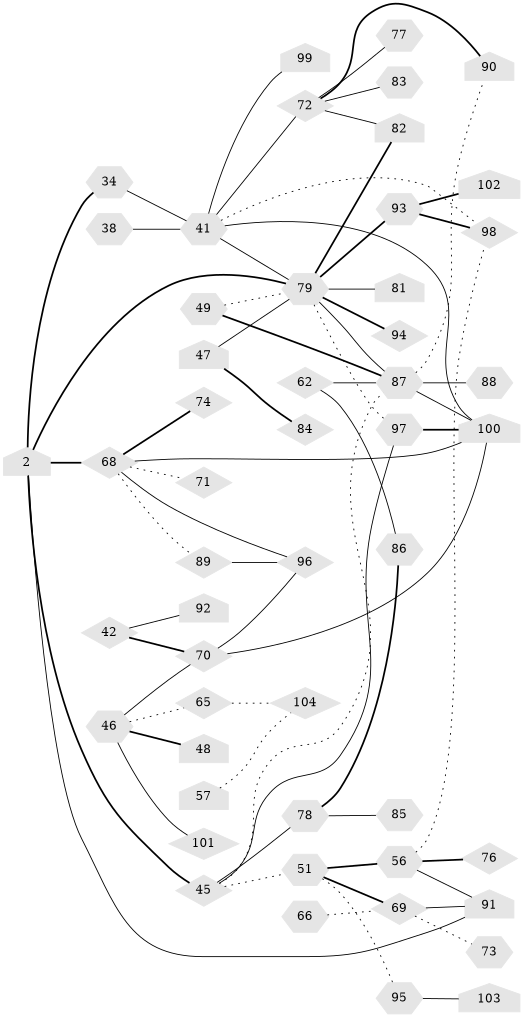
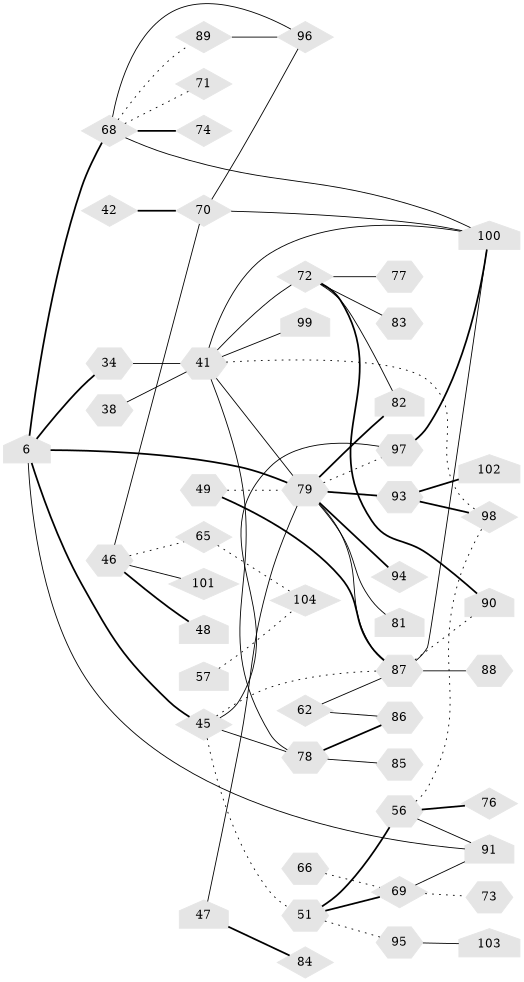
(27, 463) -> (27, 450)
none -> (243, 588)
(204, 609) -> none
